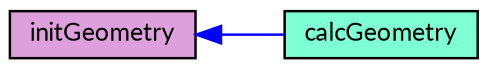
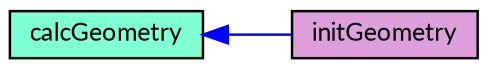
(253, 35) -> (260, 35)
